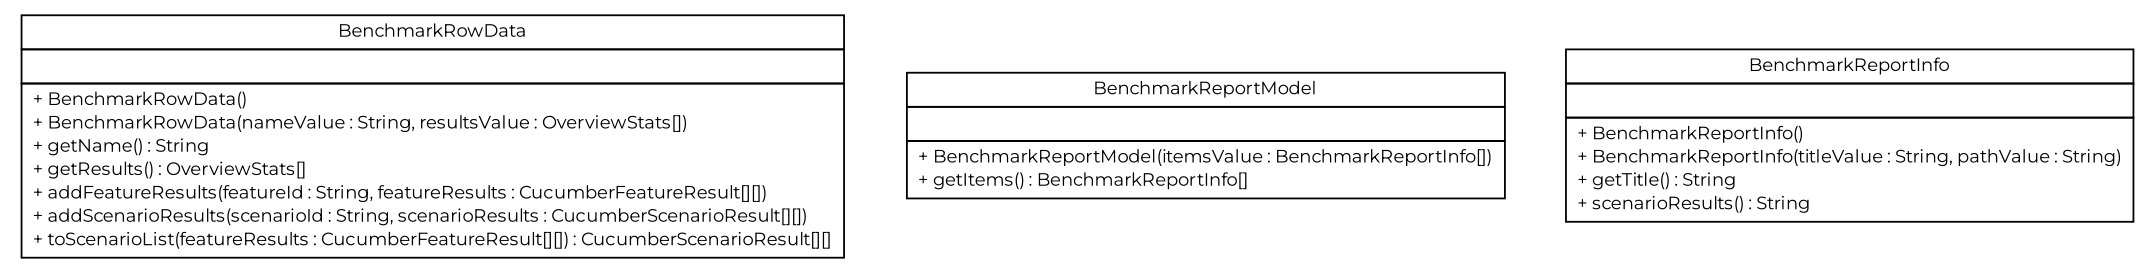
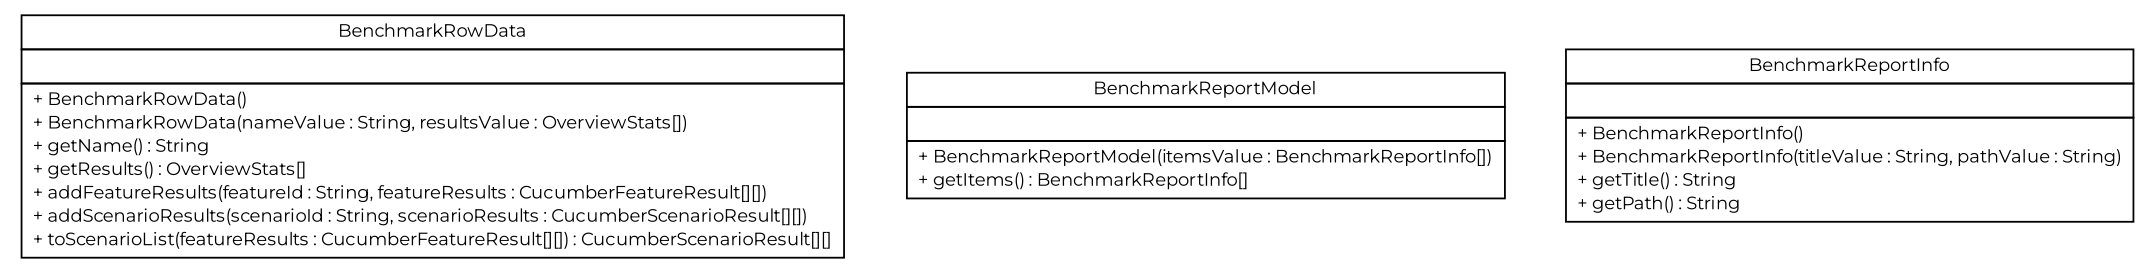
(1694, 204) -> (1659, 204)
